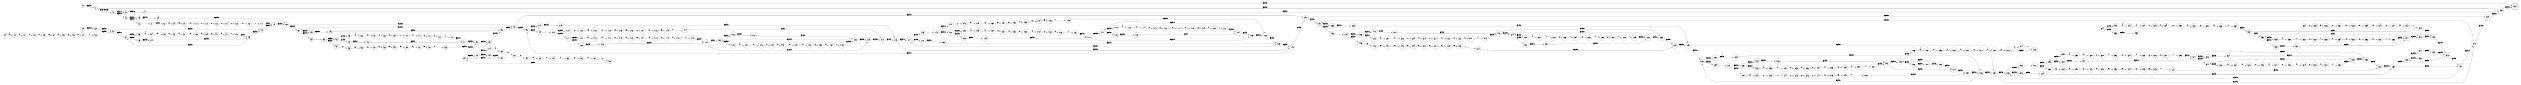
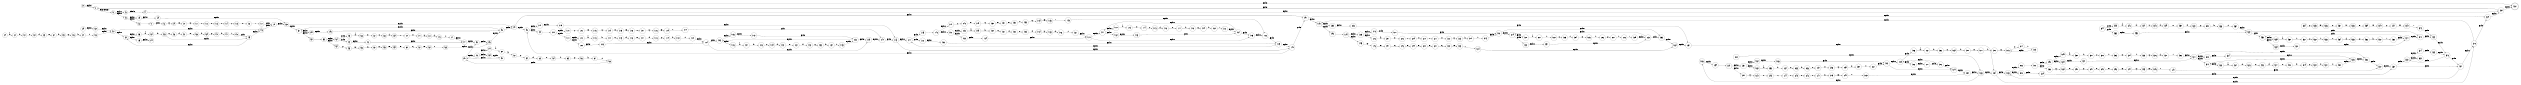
none -> (2192, 33)
(1695, 53) -> none
(1715, 58) -> none
